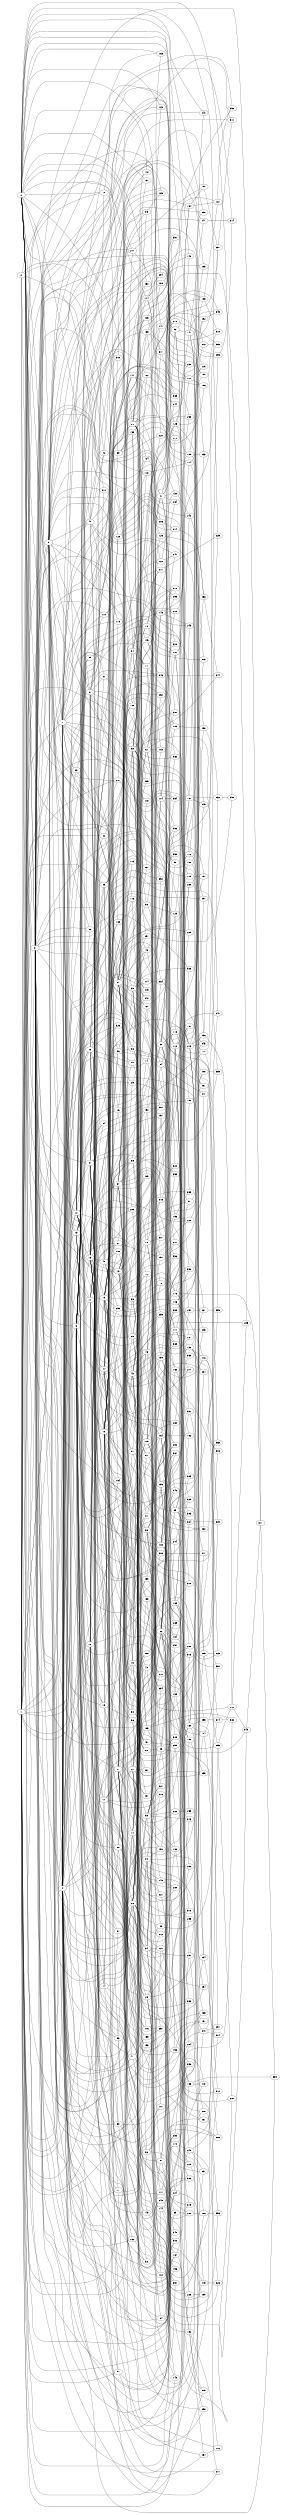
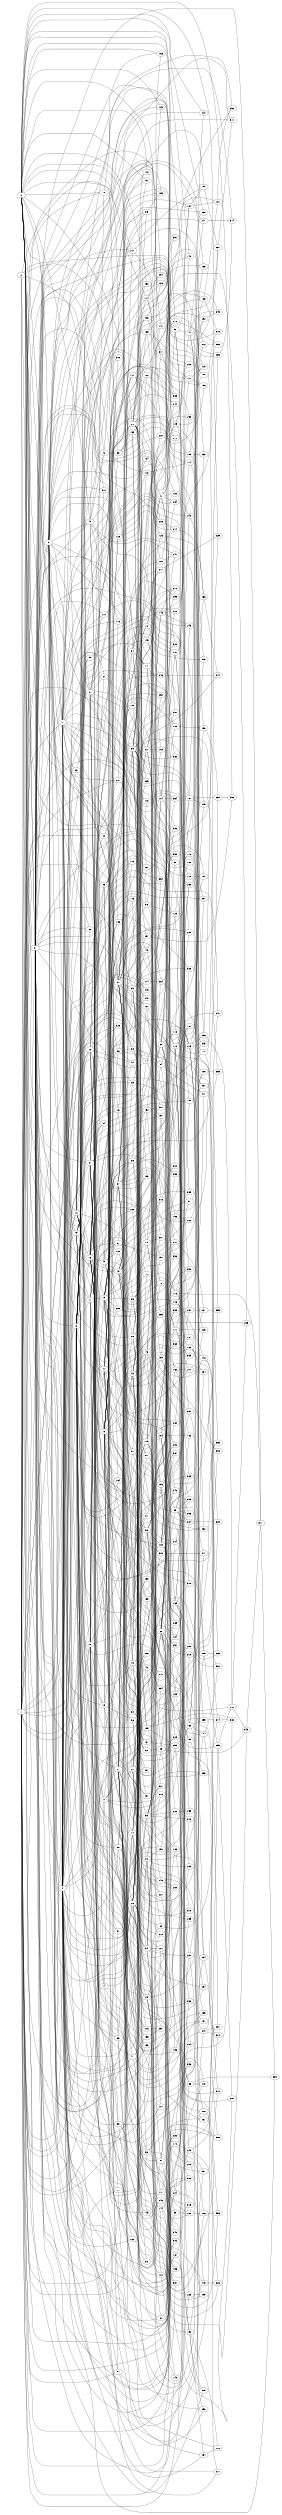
(109, 1519) -> (81, 1184)
(69, 2125) -> none
